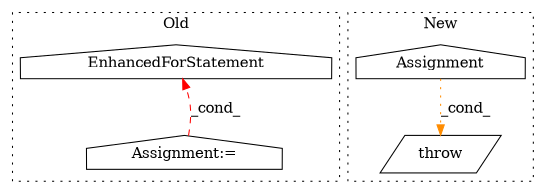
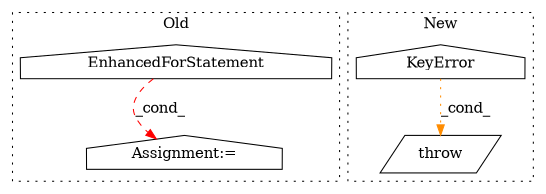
(441, 64) -> (441, 64)
(191, 112) -> (134, 104)
